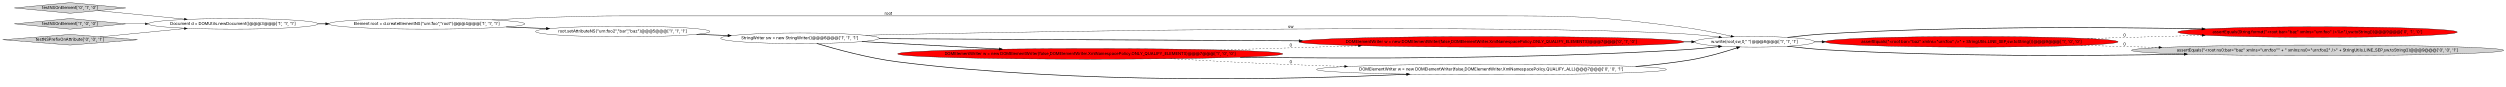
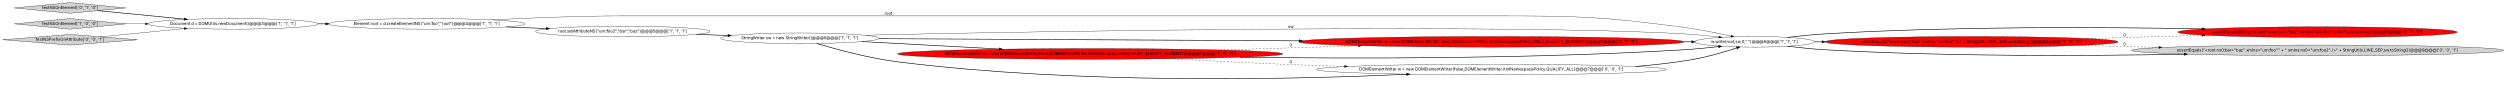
(141, 15) -> (141, 15)
